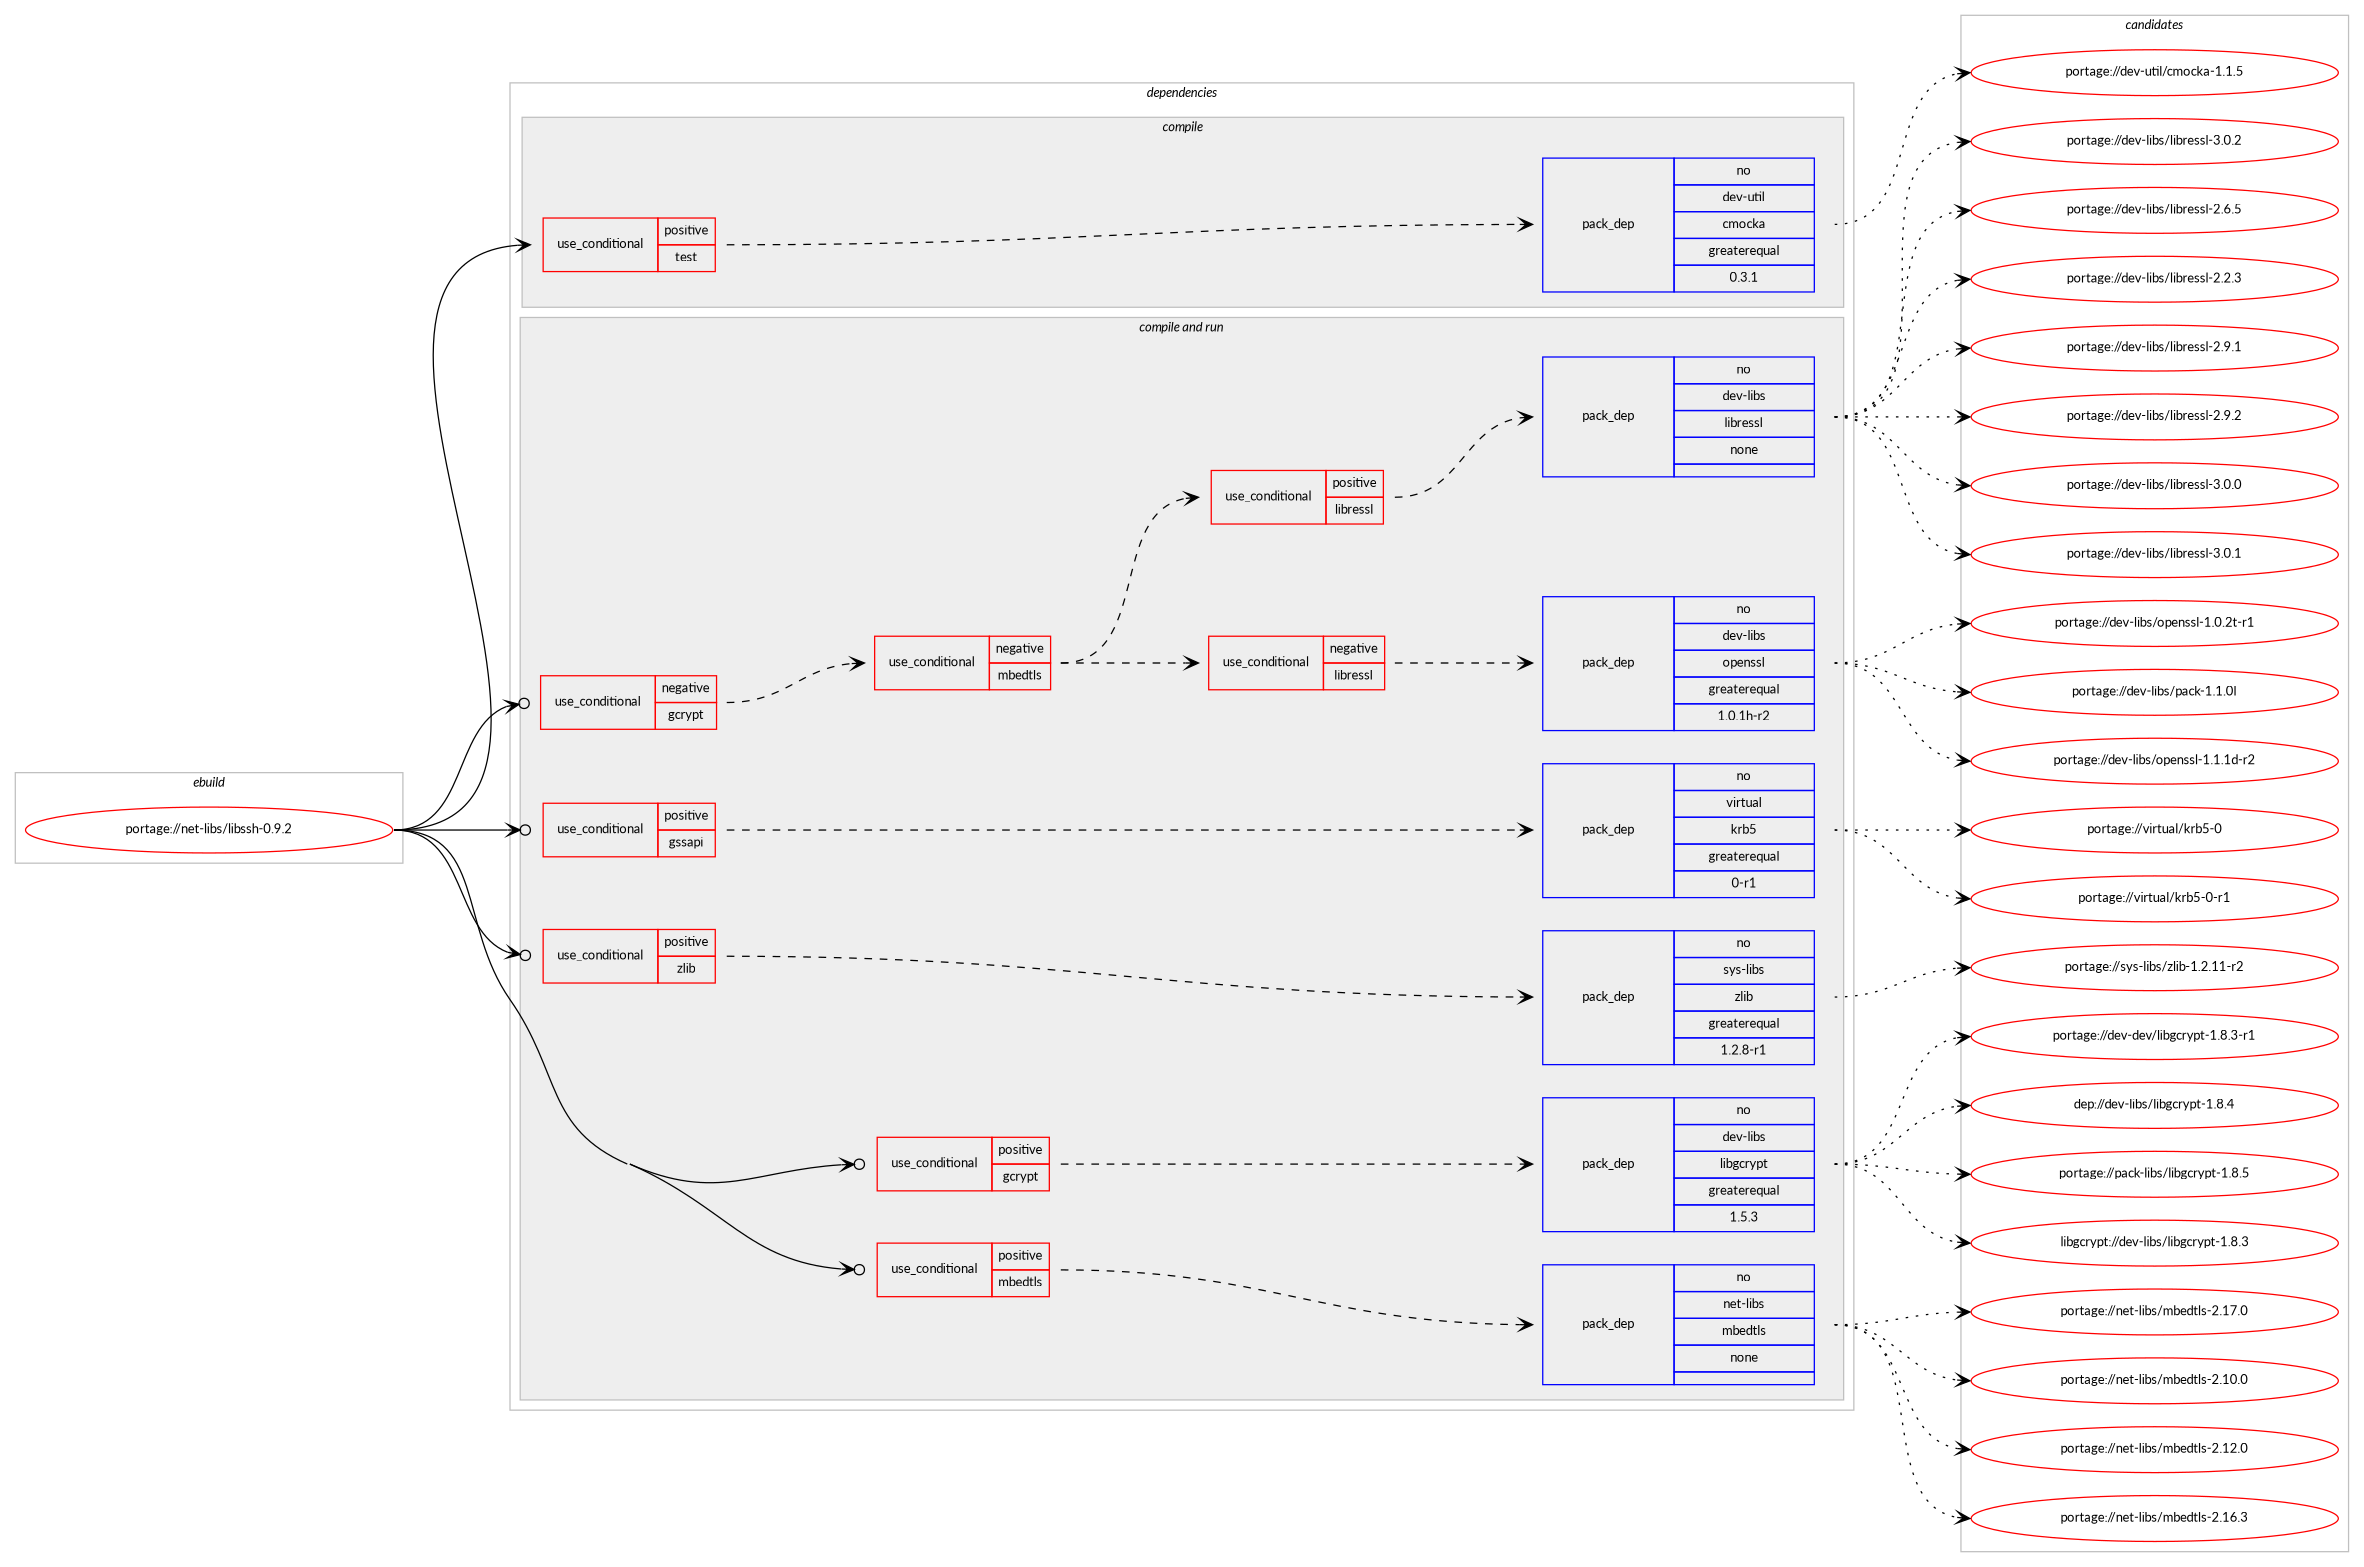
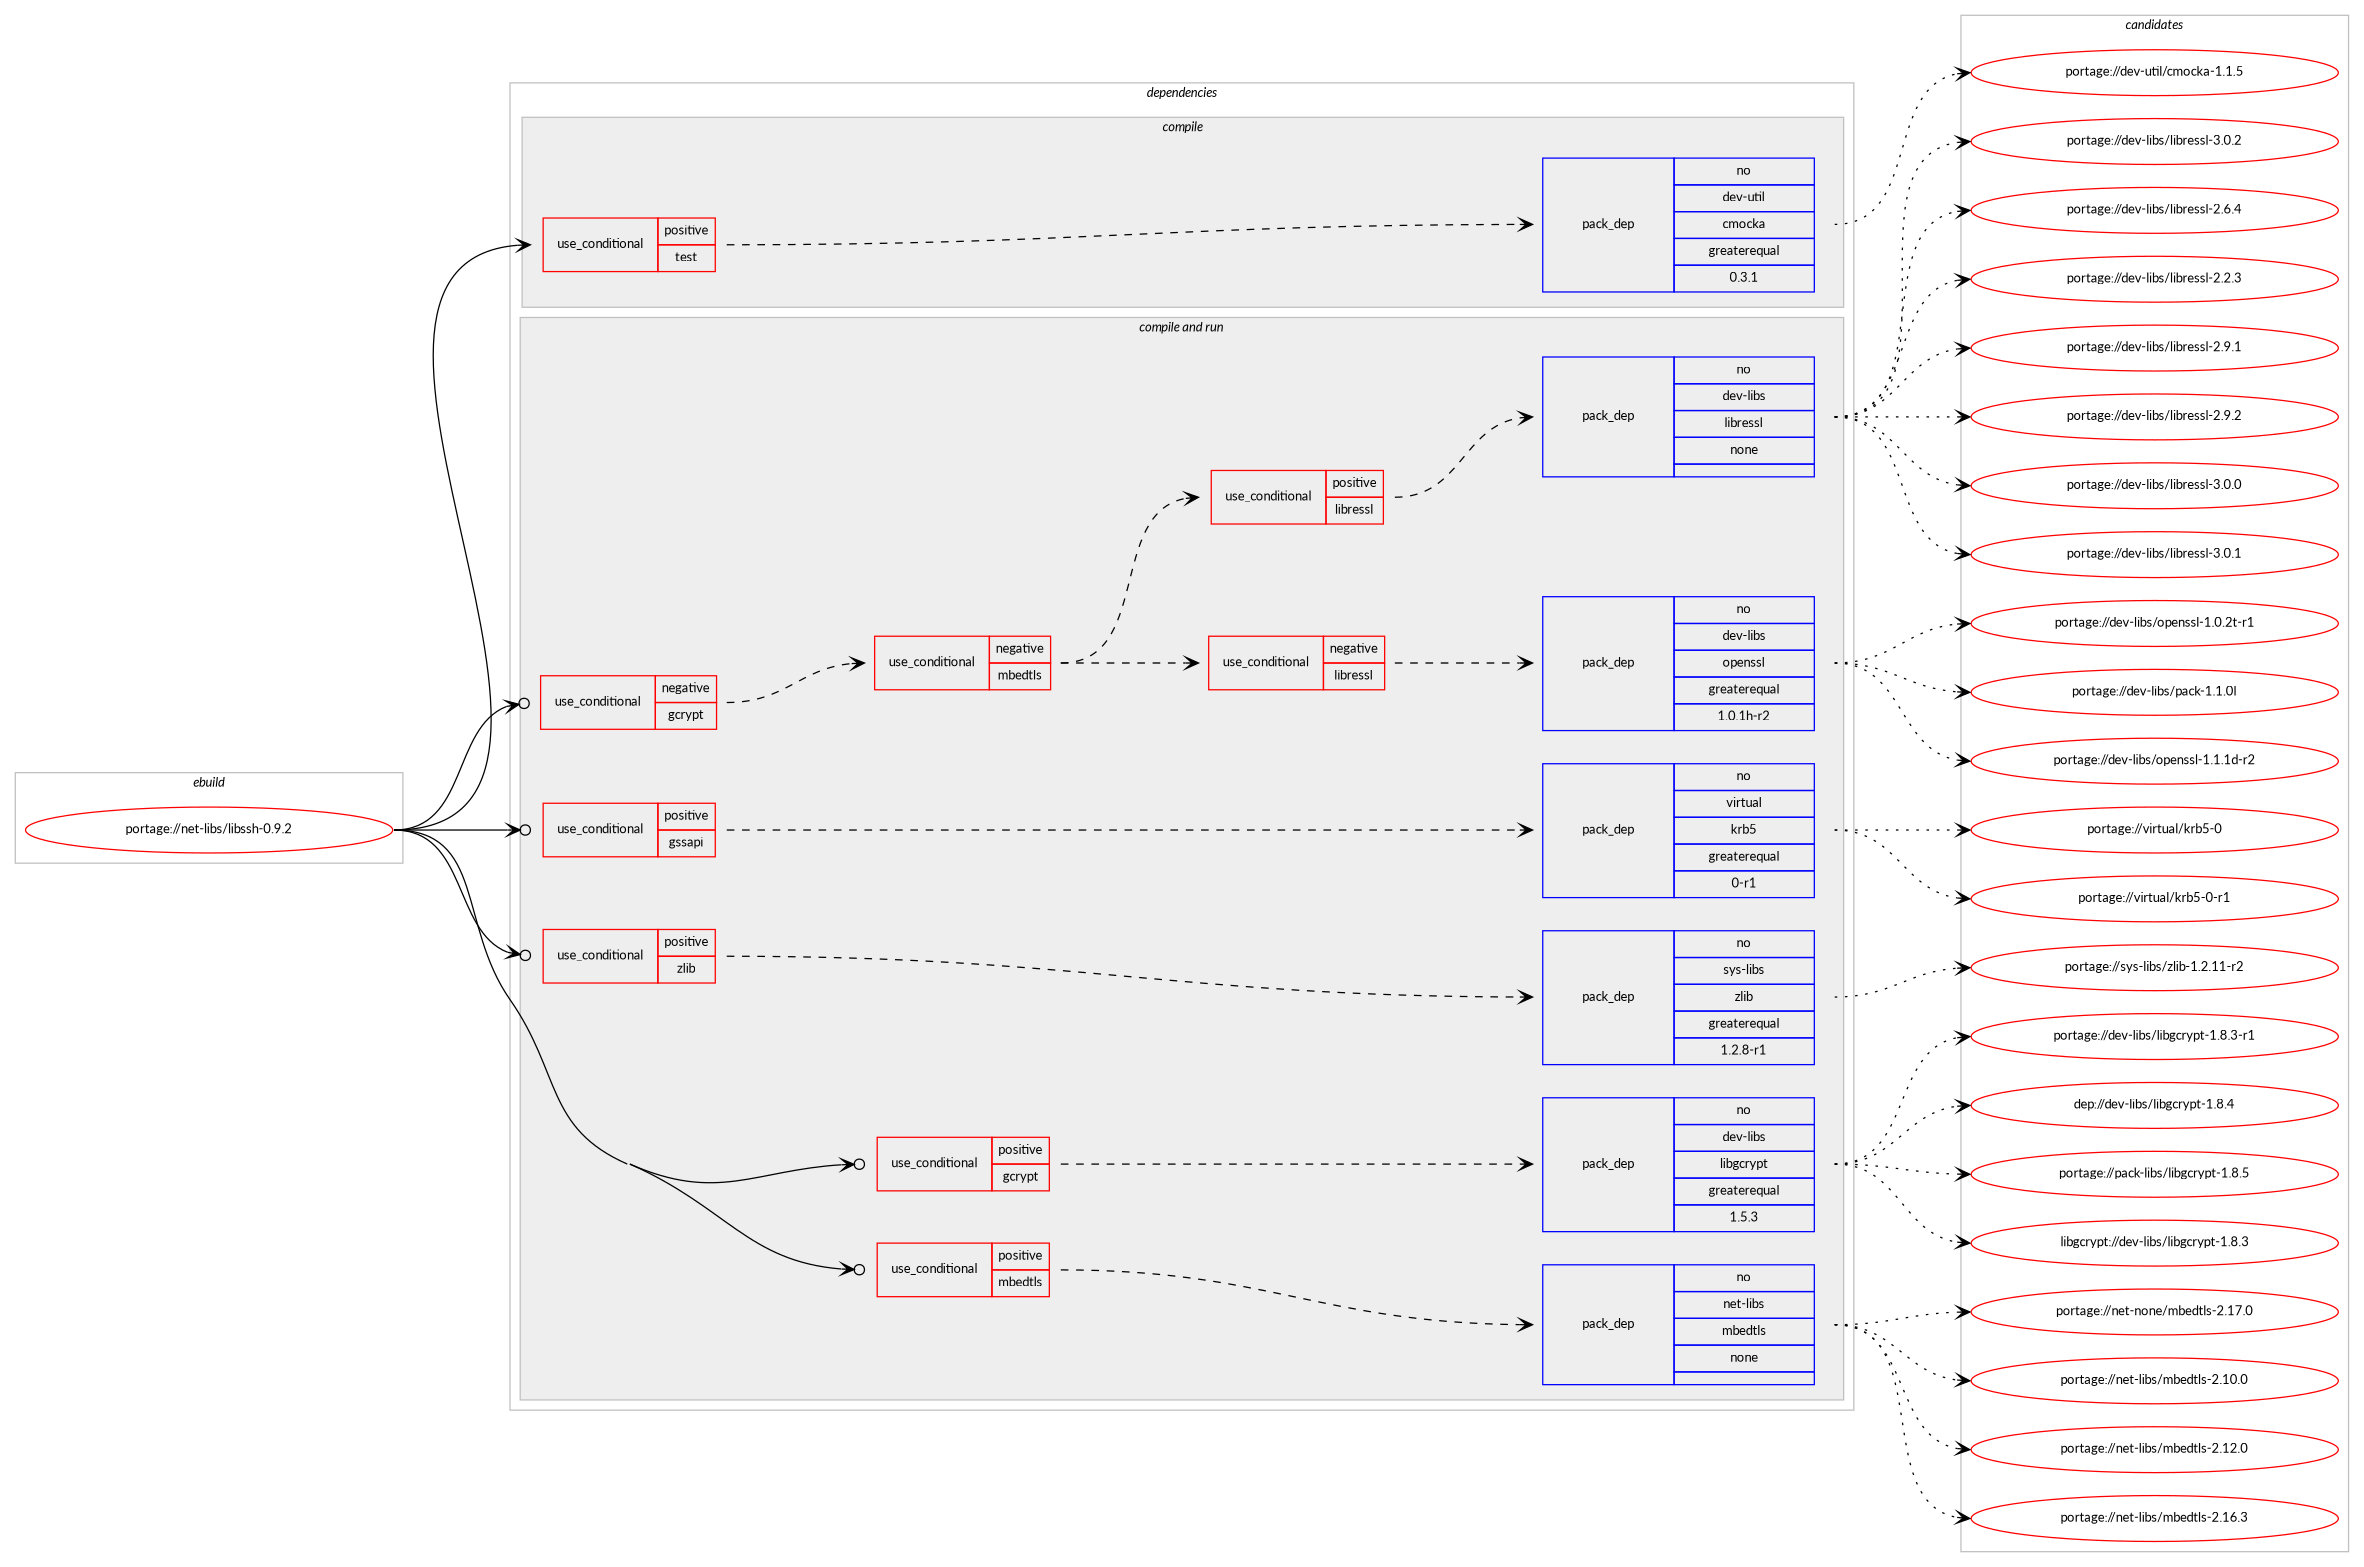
(2155, 210) -> (2155, 210)
(2155, 1037) -> (2155, 1037)
(2155, 1312) -> (2155, 1312)
